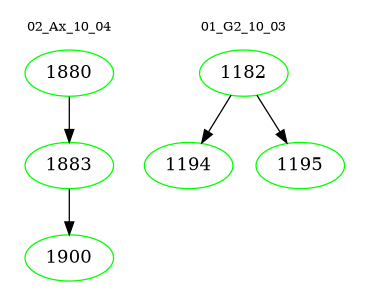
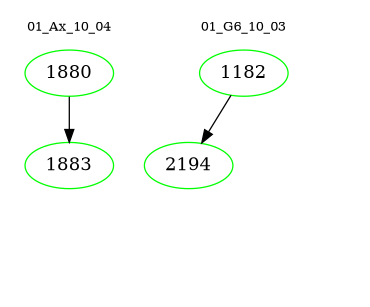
(69, 28) -> (69, 28)
(244, 28) -> (244, 28)
(189, 166) -> (189, 166)
(300, 166) -> none
(69, 258) -> none
